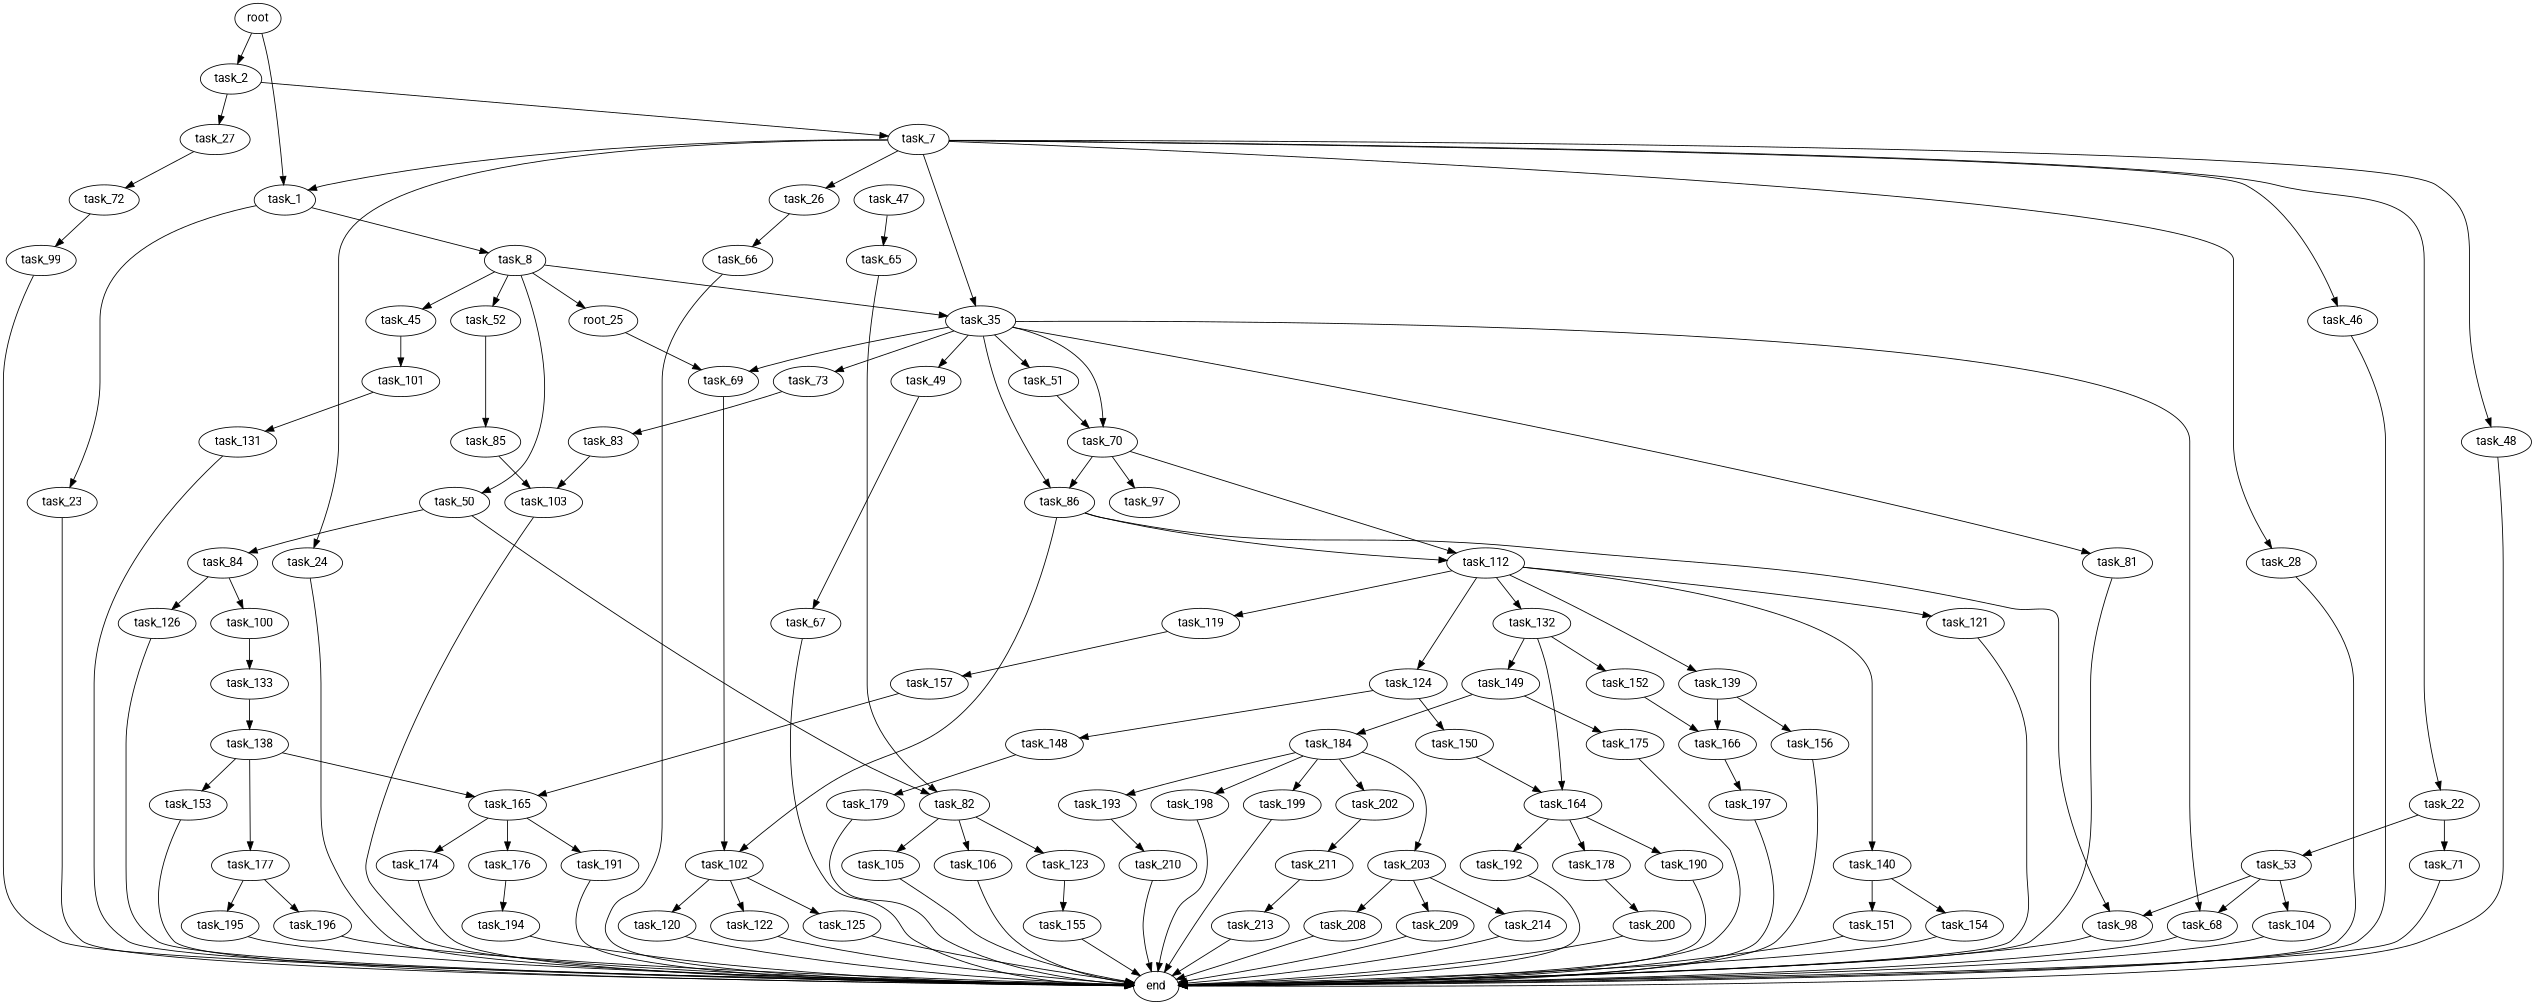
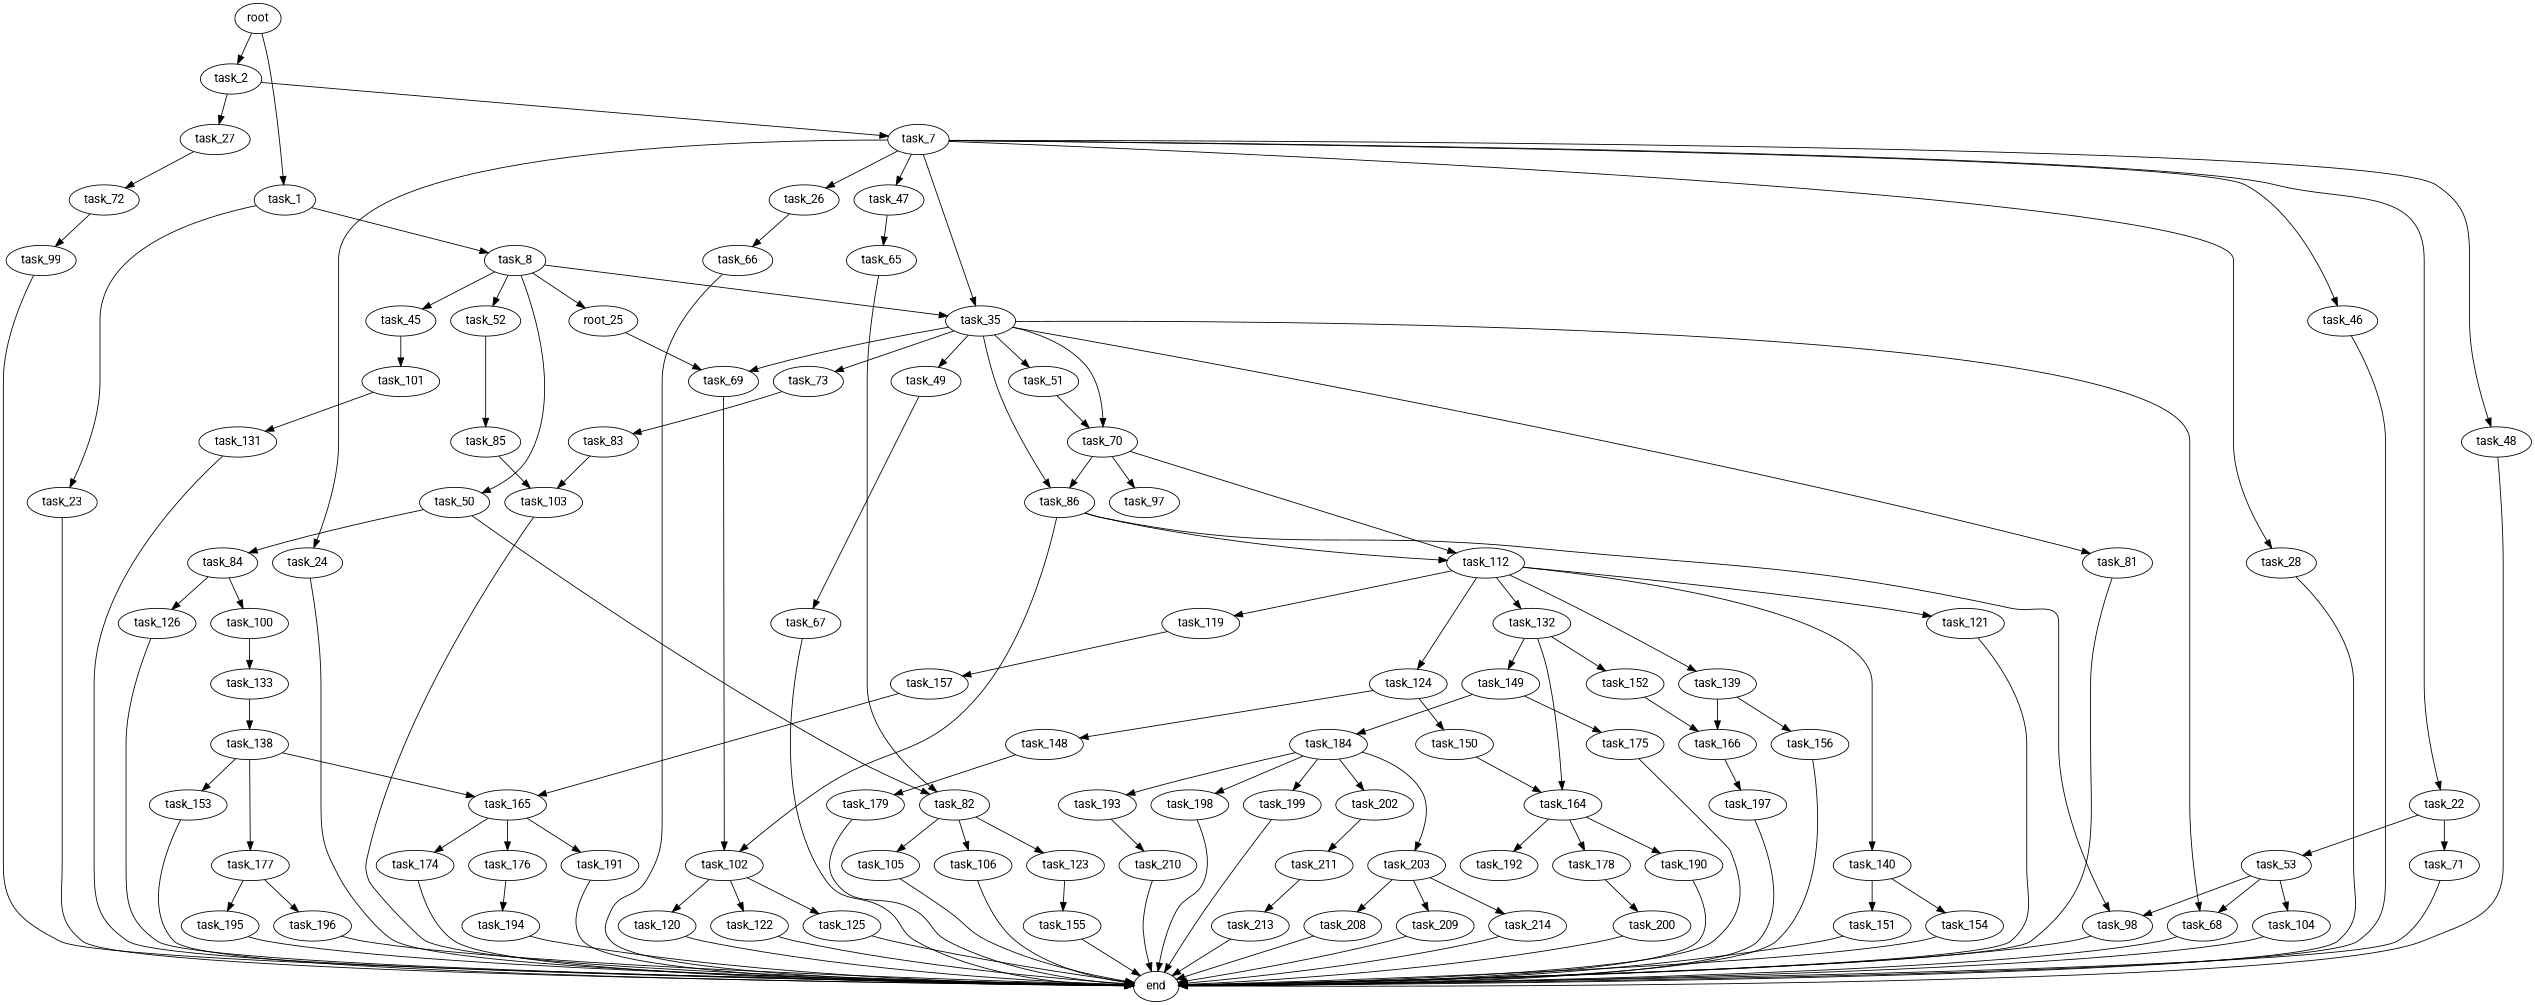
(572, 152) -> (906, 166)
(1428, 970) -> none
